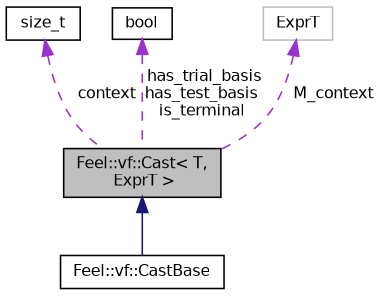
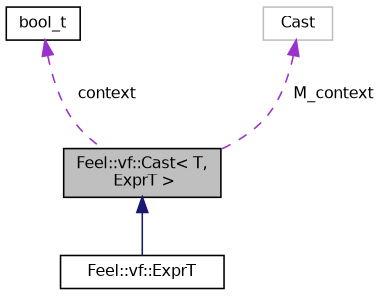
(43, 24) -> (43, 24)
(142, 24) -> none
(298, 24) -> (298, 24)
(142, 272) -> (142, 272)
